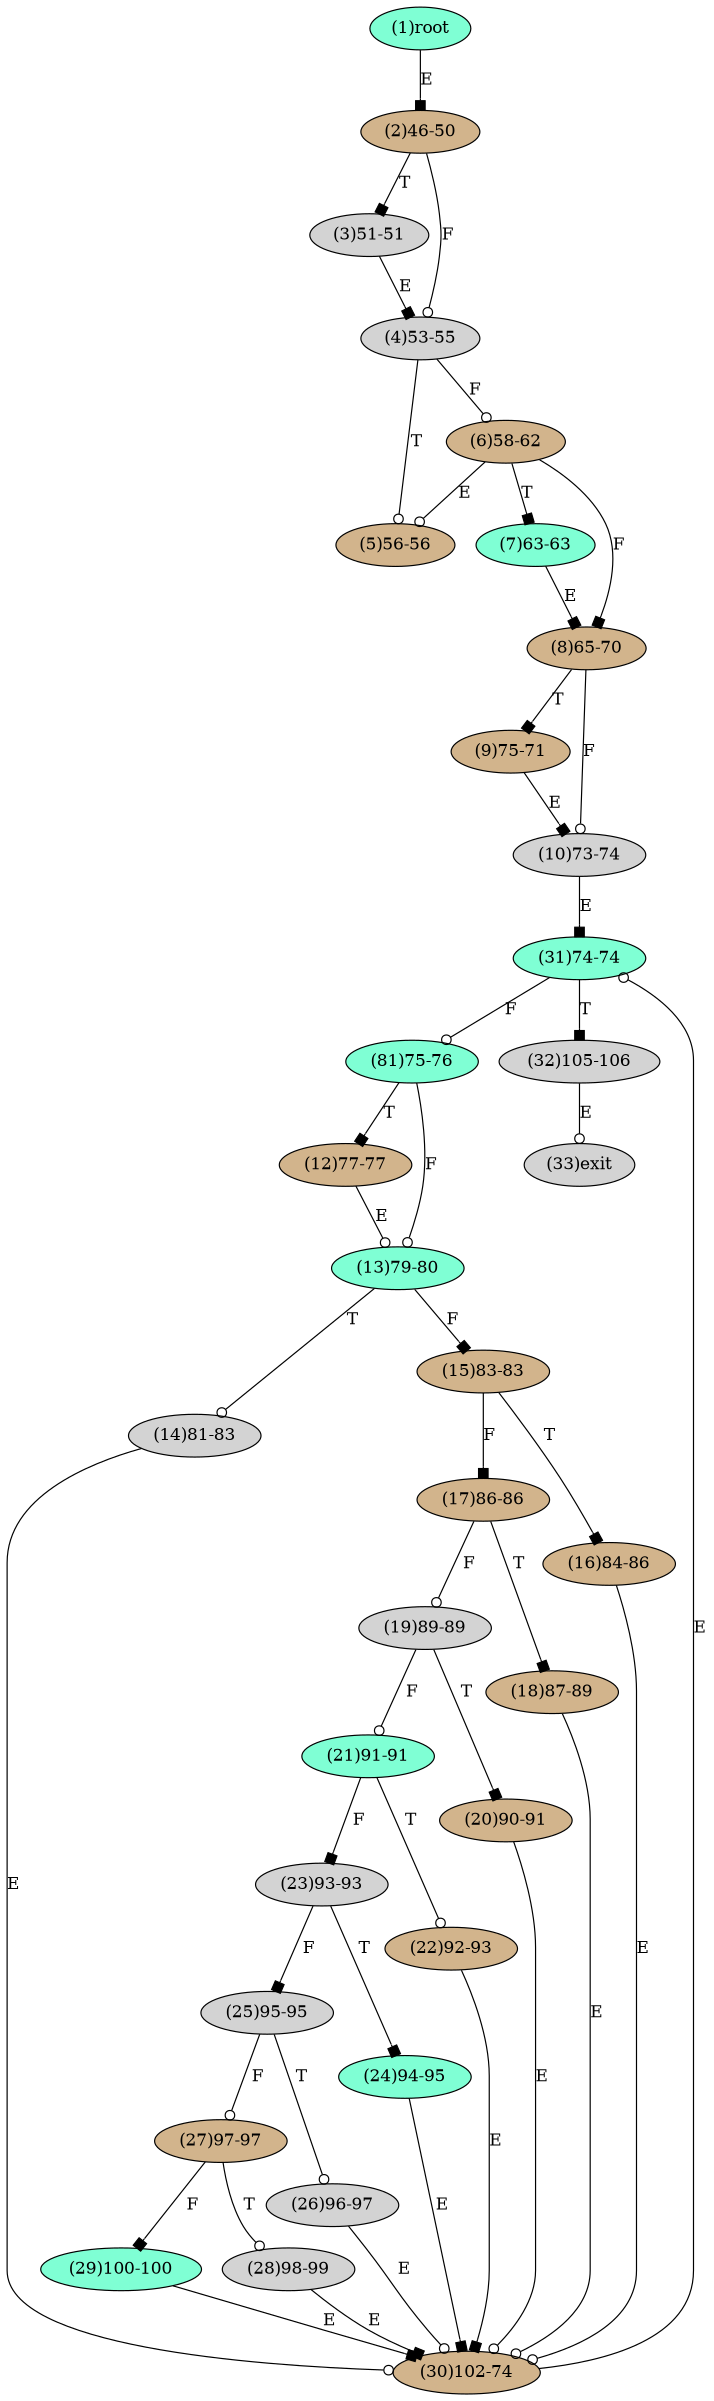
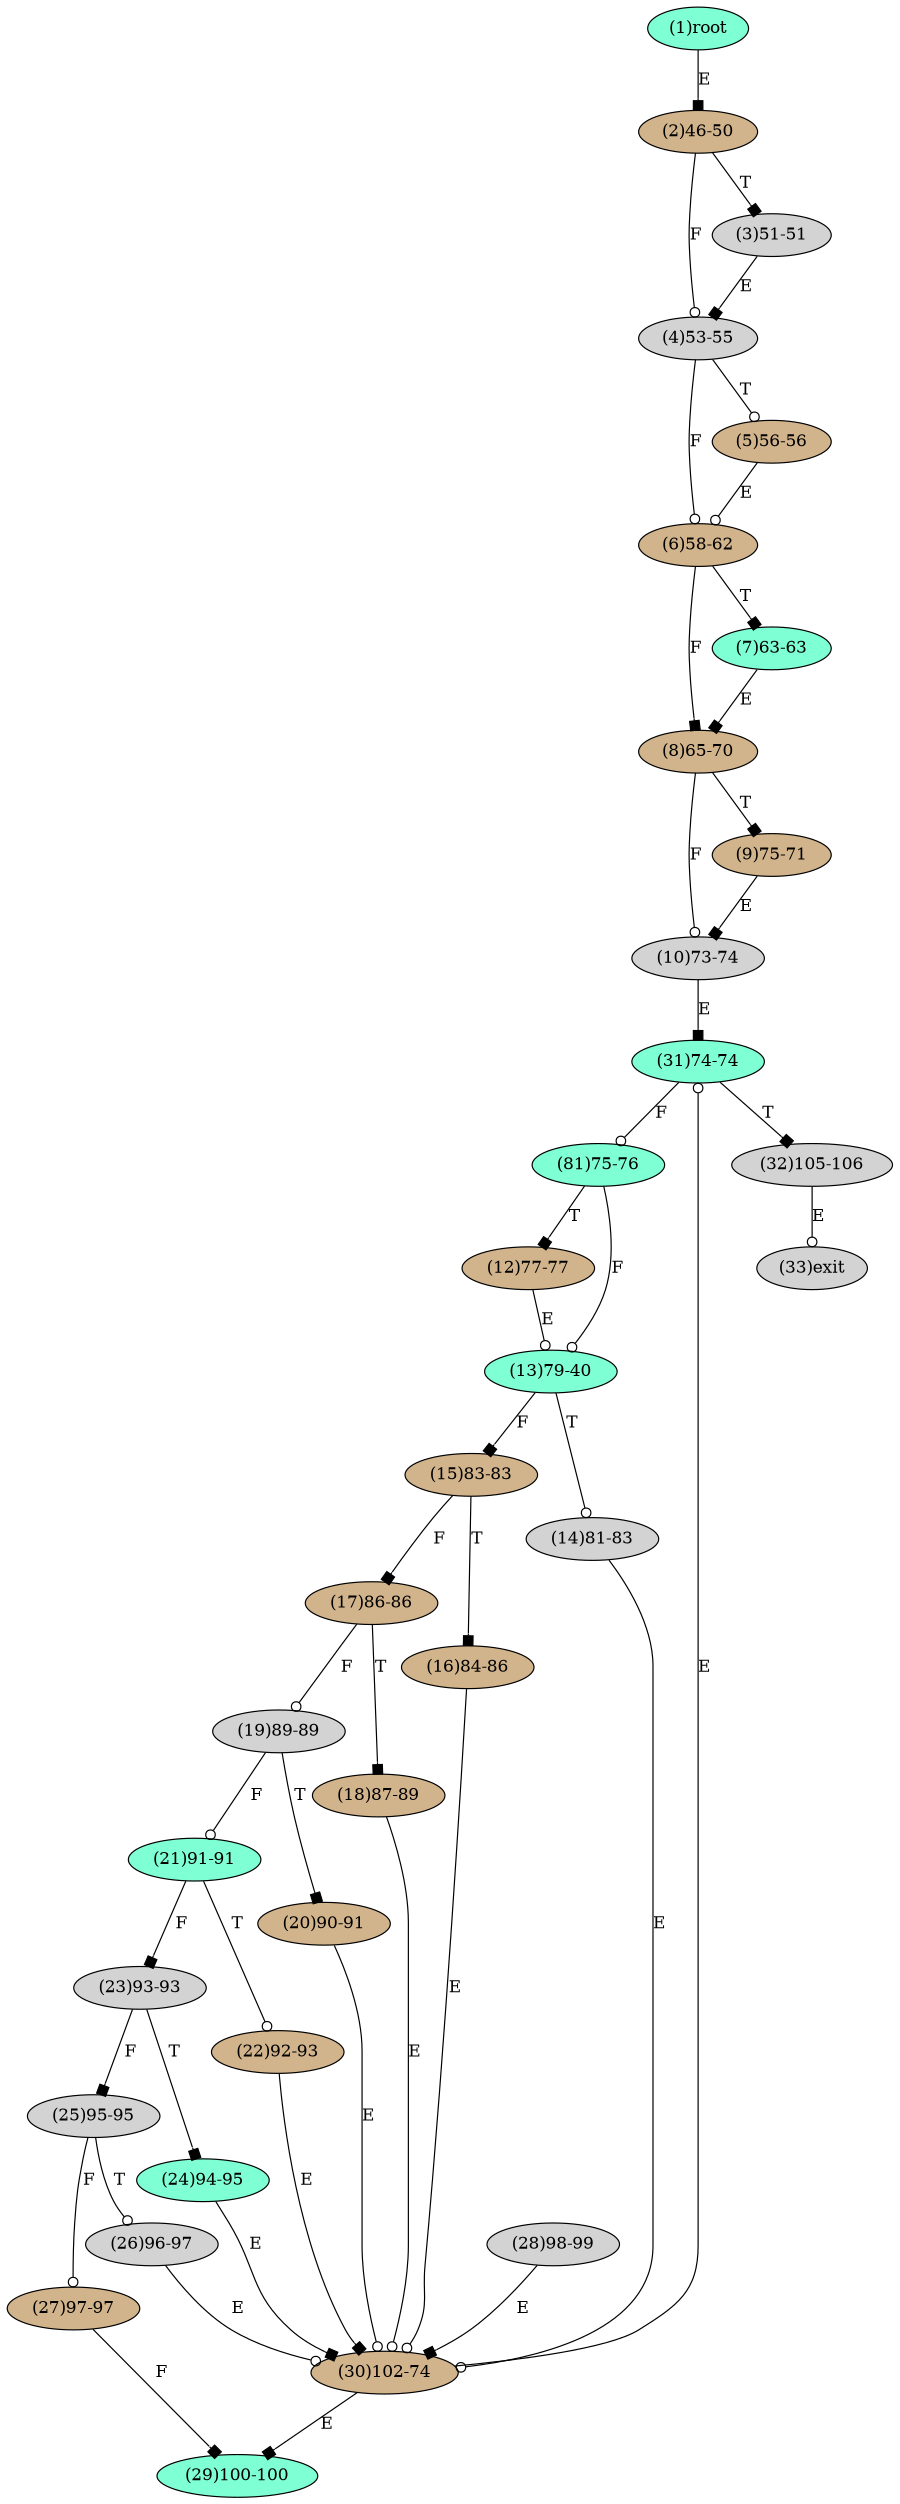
(454, 490) -> (738, 489)
(398, 1268) -> (551, 1372)
(233, 2205) -> none
(289, 2320) -> (316, 2421)
